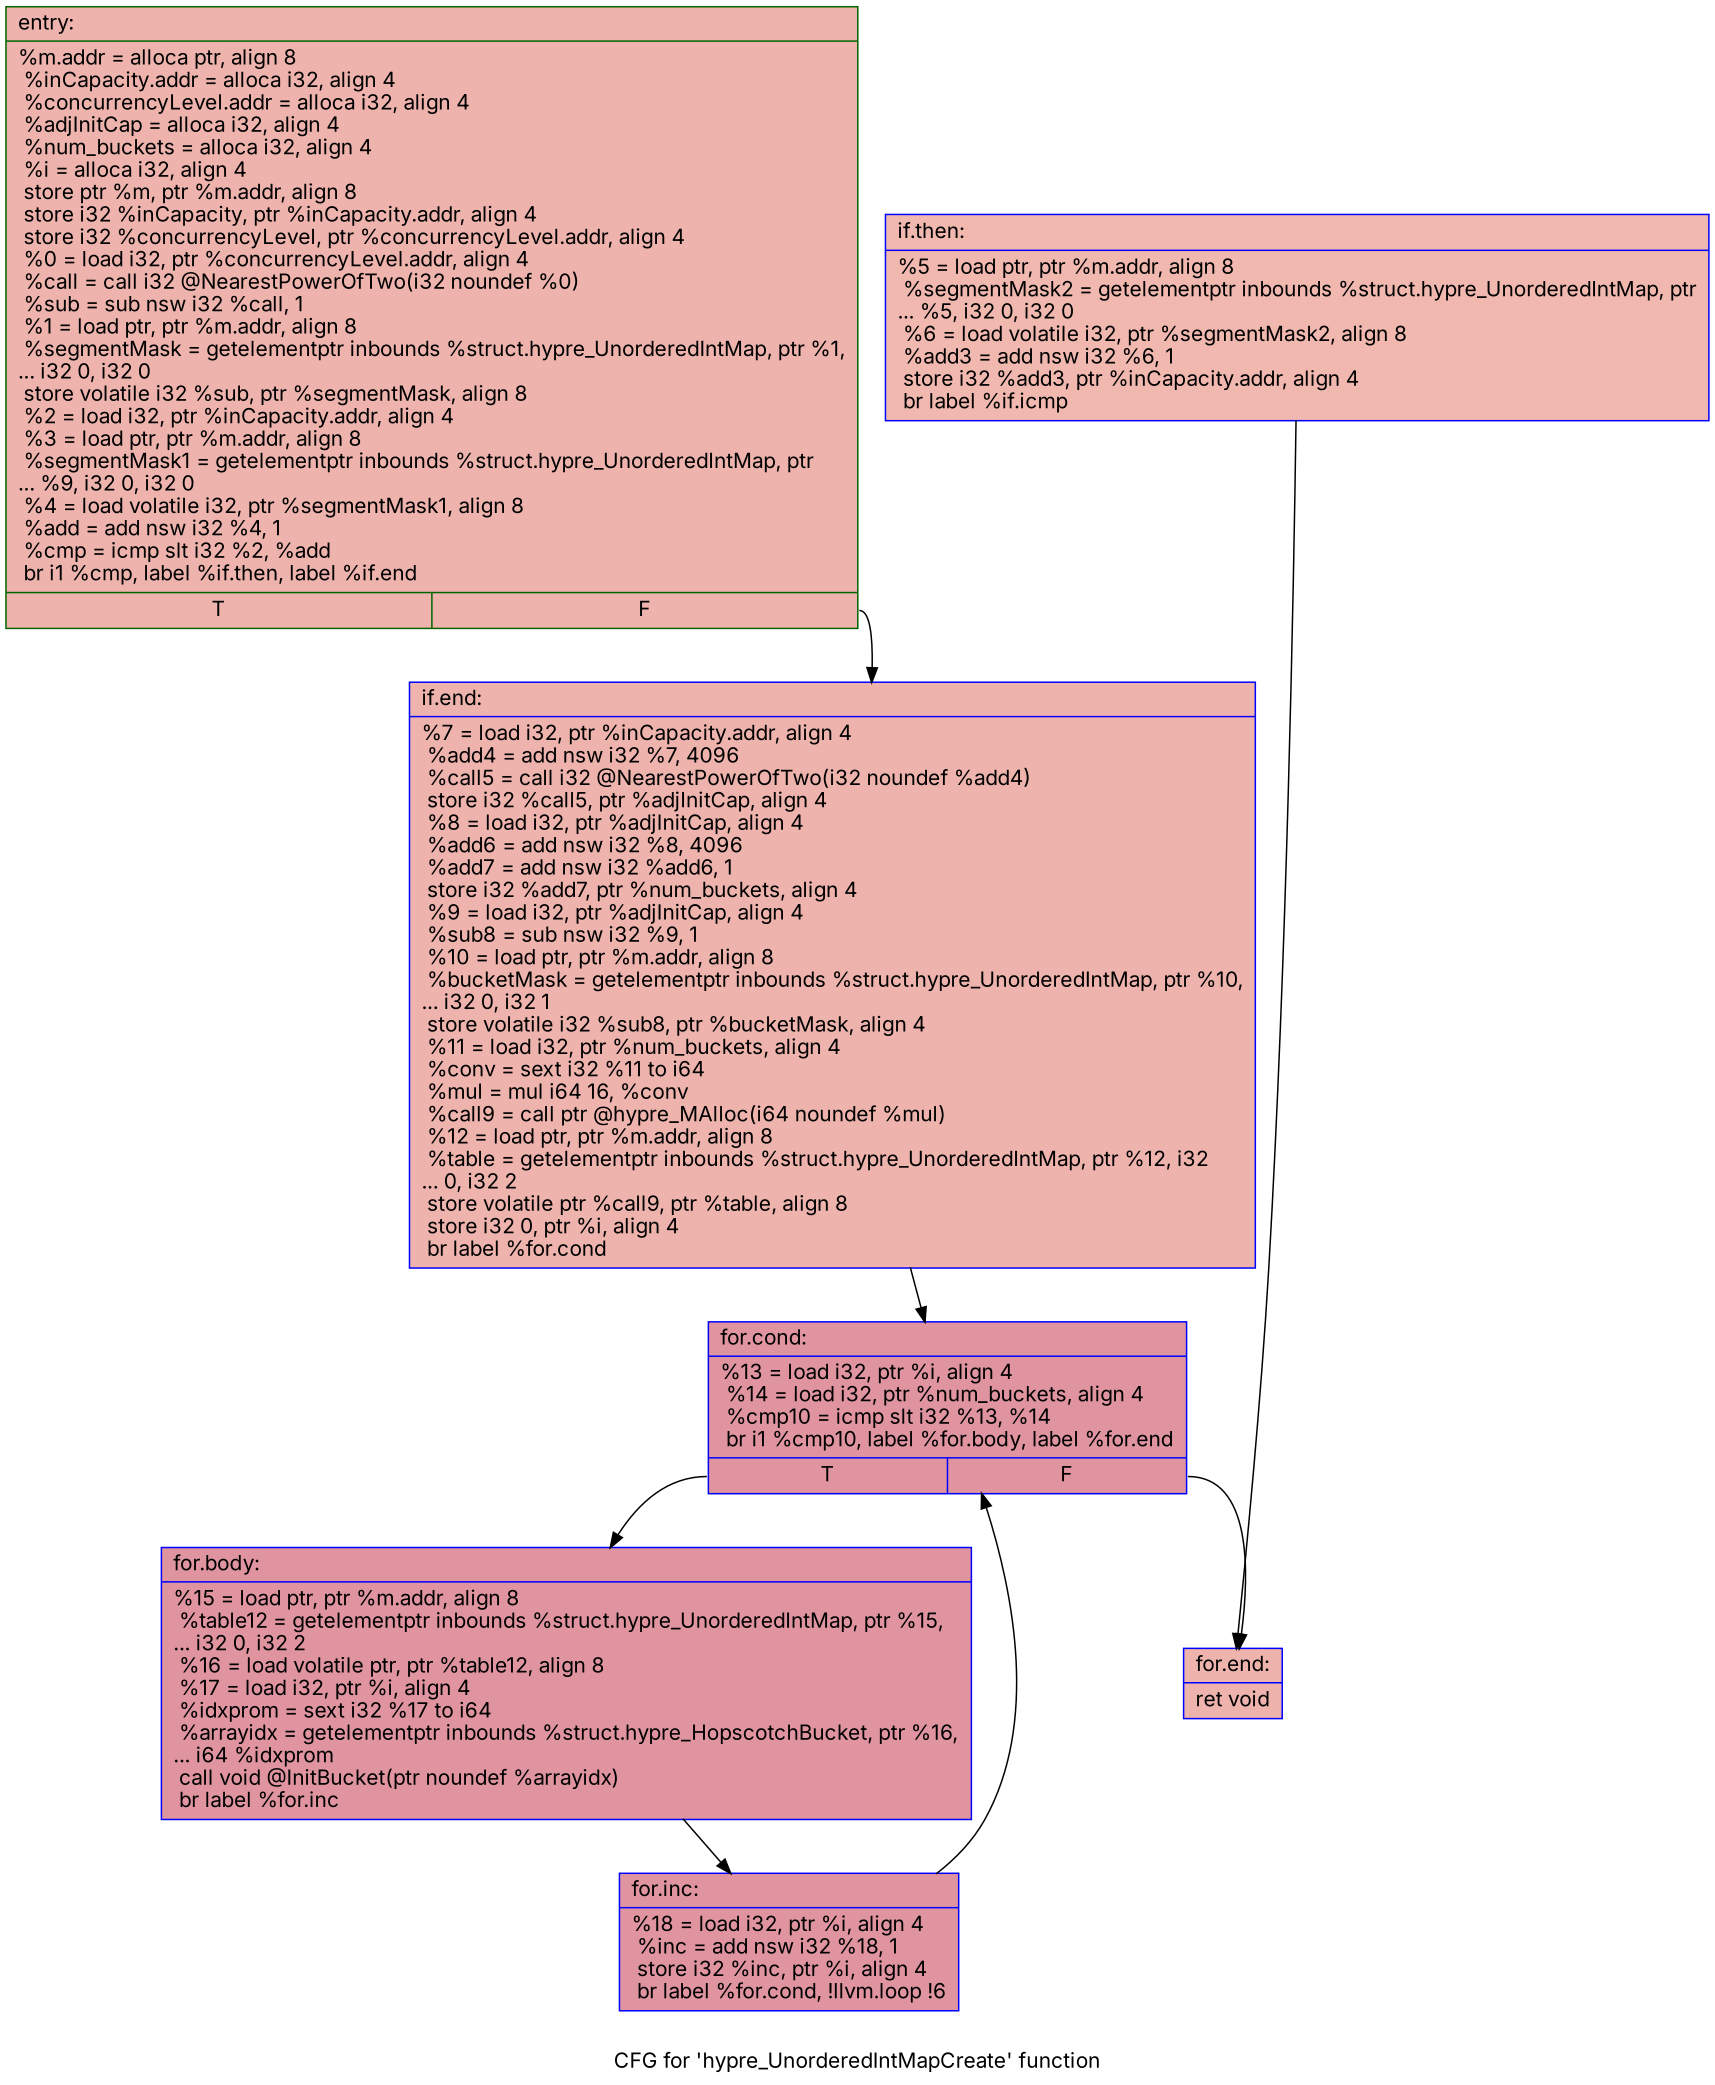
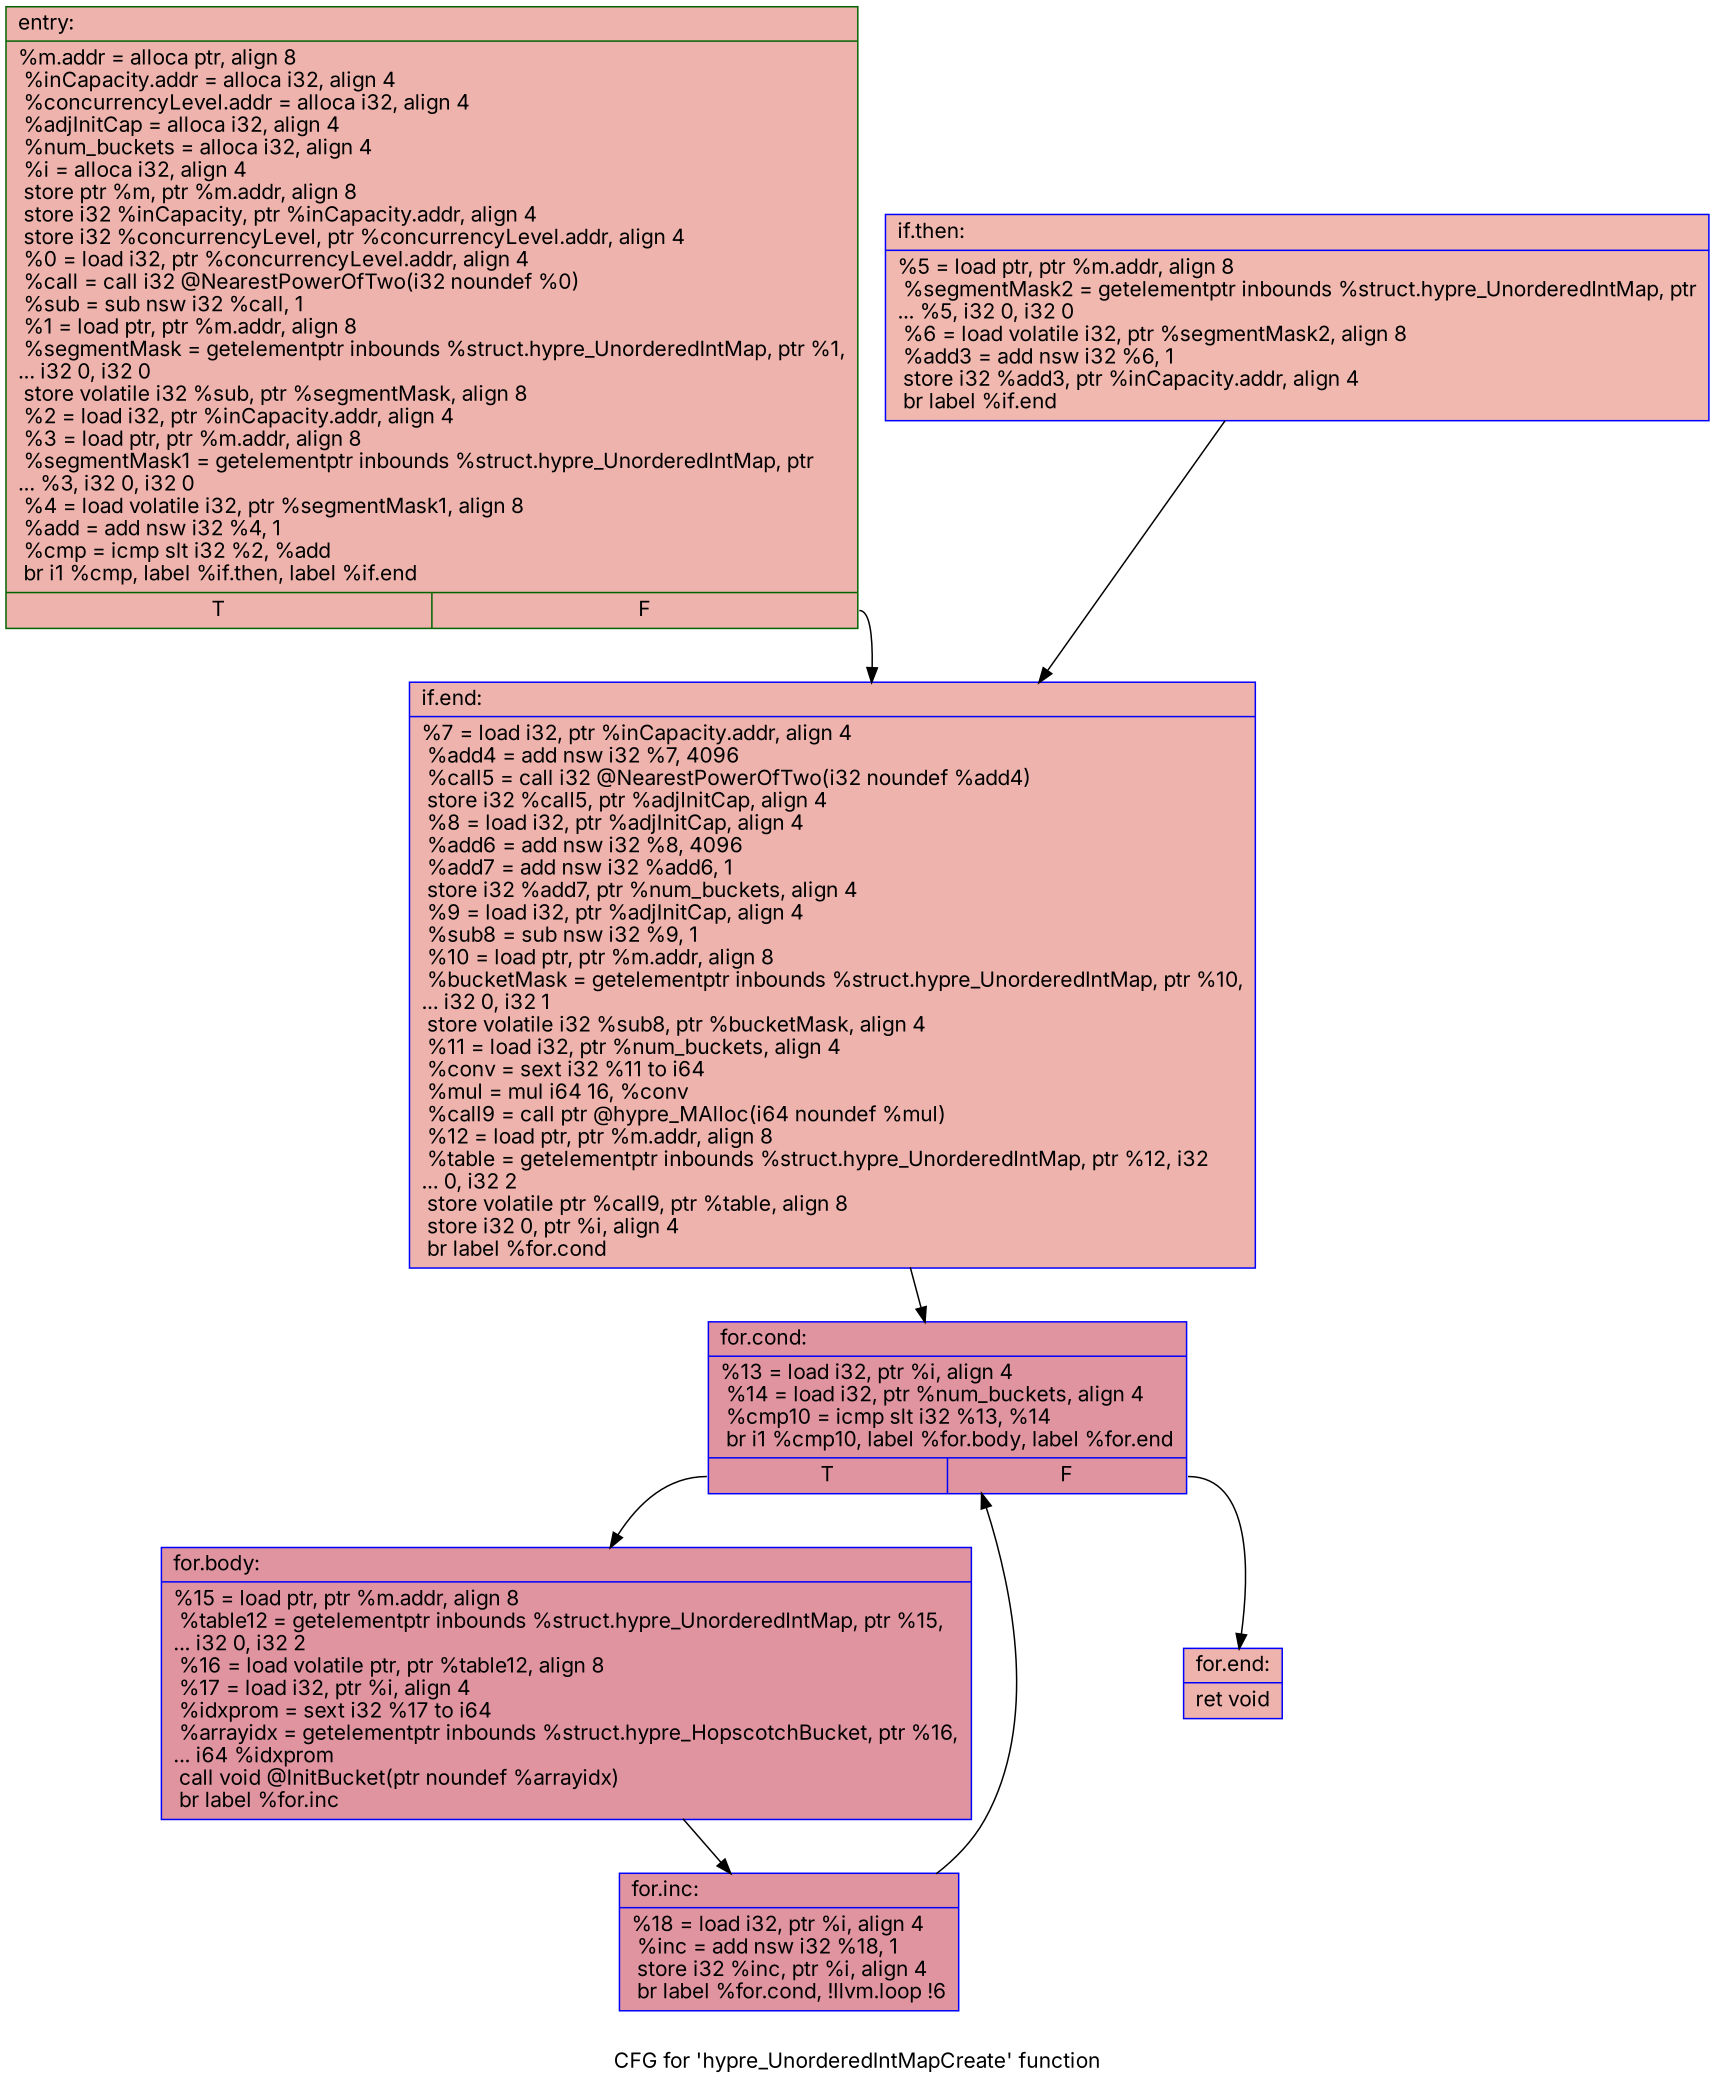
(983, 402) -> (977, 402)
(107, 484) -> (107, 484)
(1280, 1028) -> (1136, 545)
